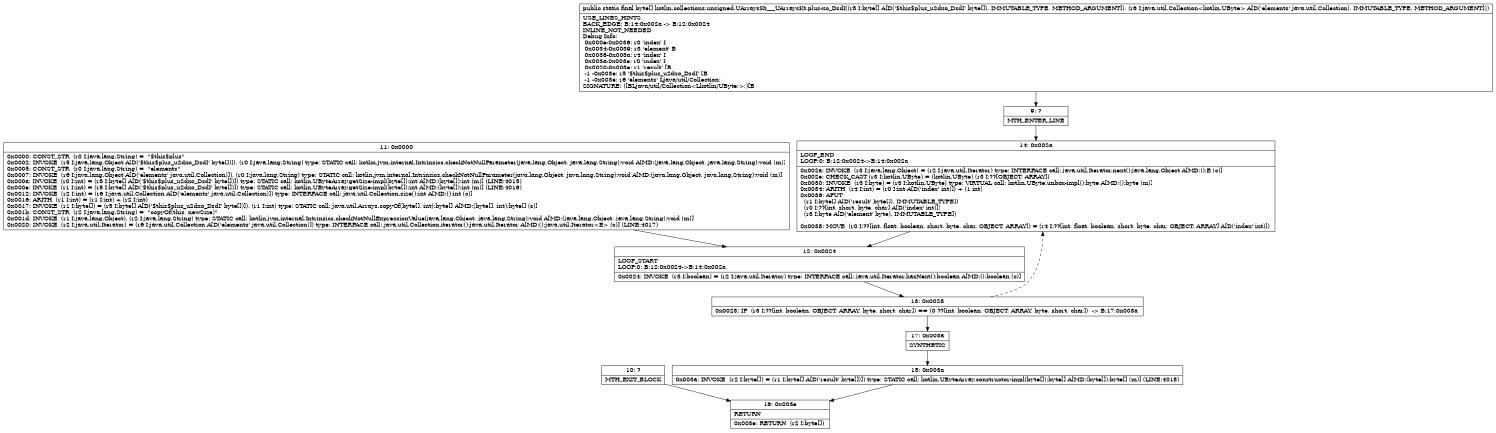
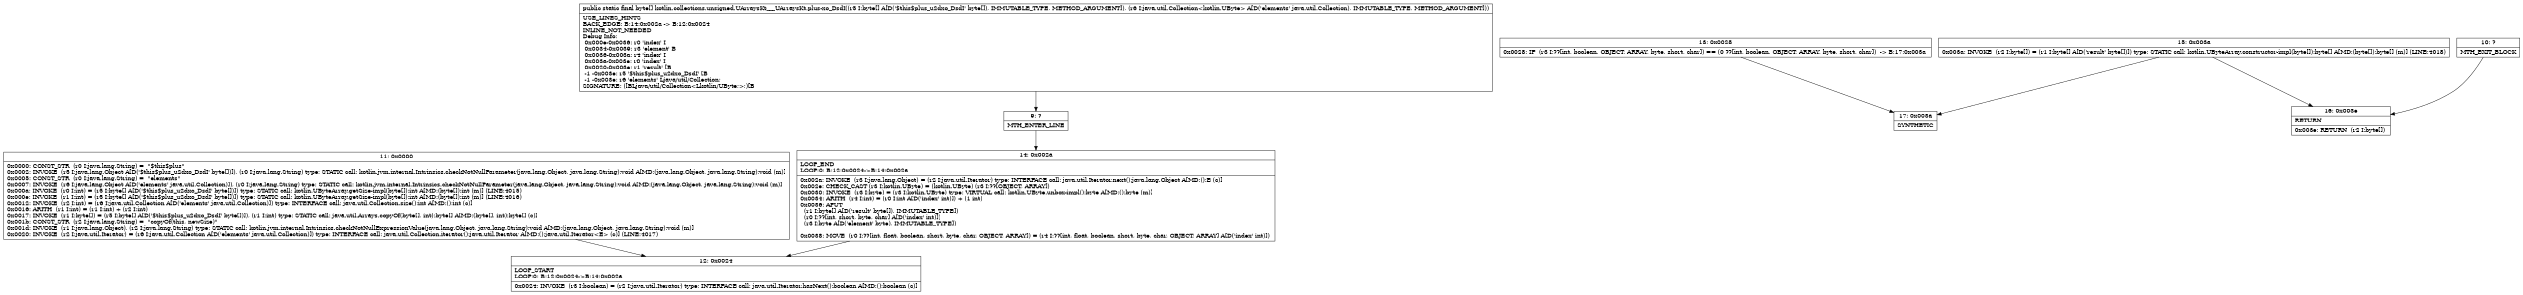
(1031, 278) -> none
(882, 289) -> none
(928, 356) -> (2050, 85)
